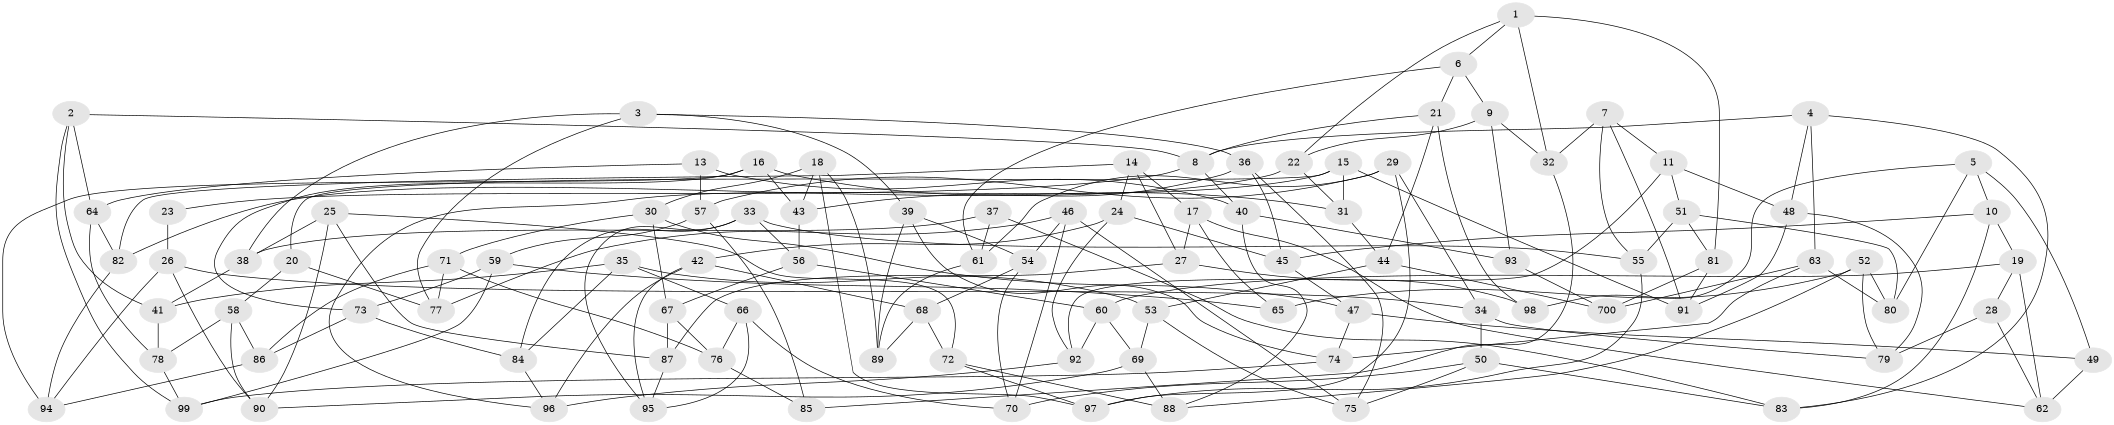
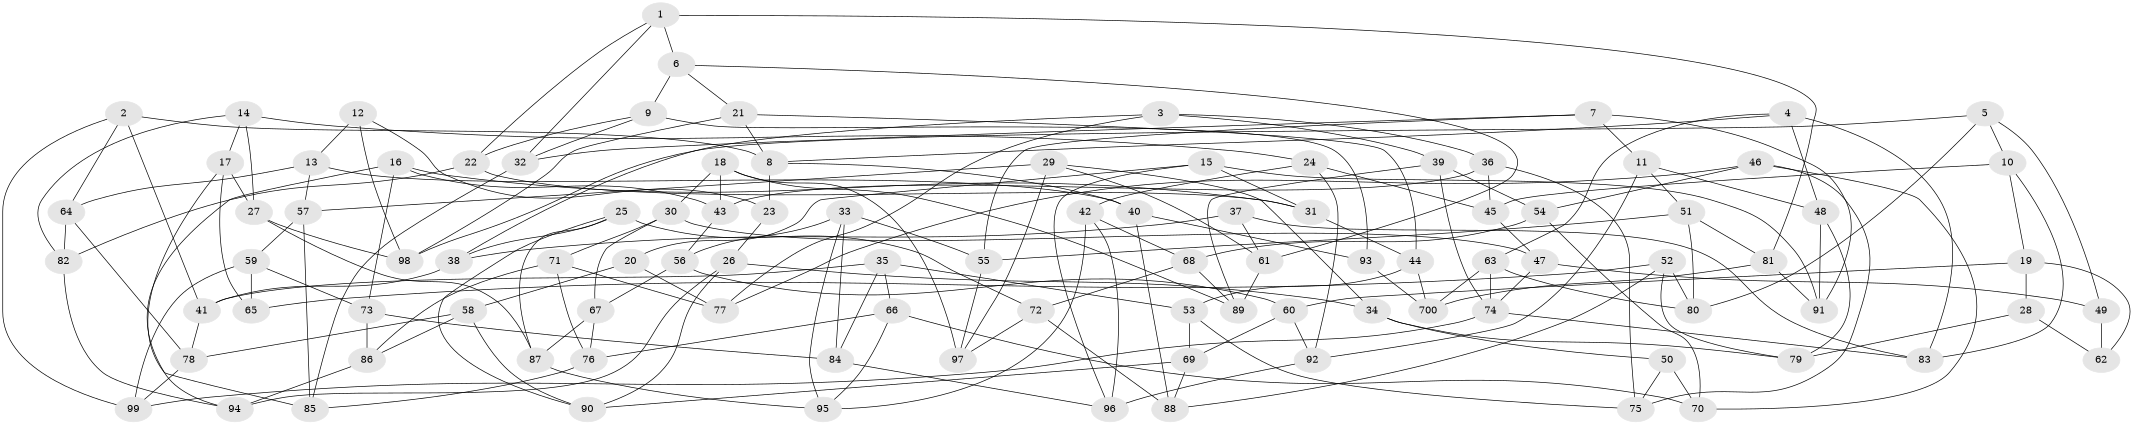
none -> (358, 114)
(1585, 346) -> (182, 378)
(1631, 385) -> (1708, 335)
